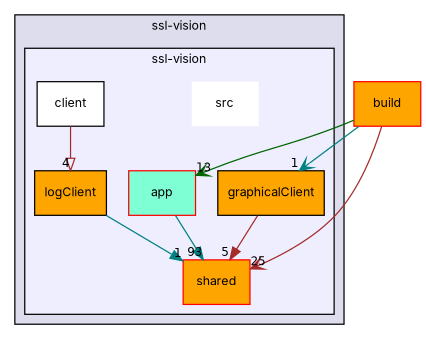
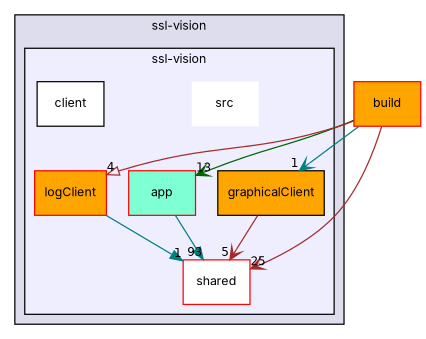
(71, 142) -> (237, 148)
(71, 193) -> (71, 193)
(247, 232) -> (247, 232)
(217, 282) -> (217, 282)
